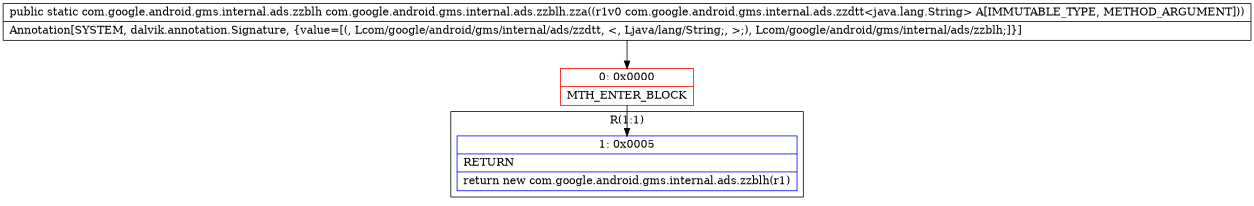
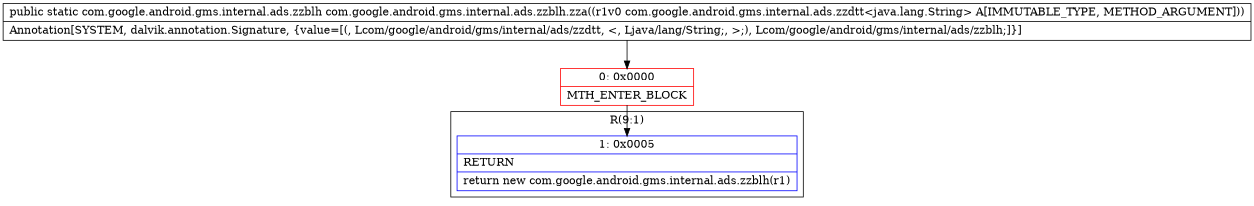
(627, 121) -> (627, 121)
